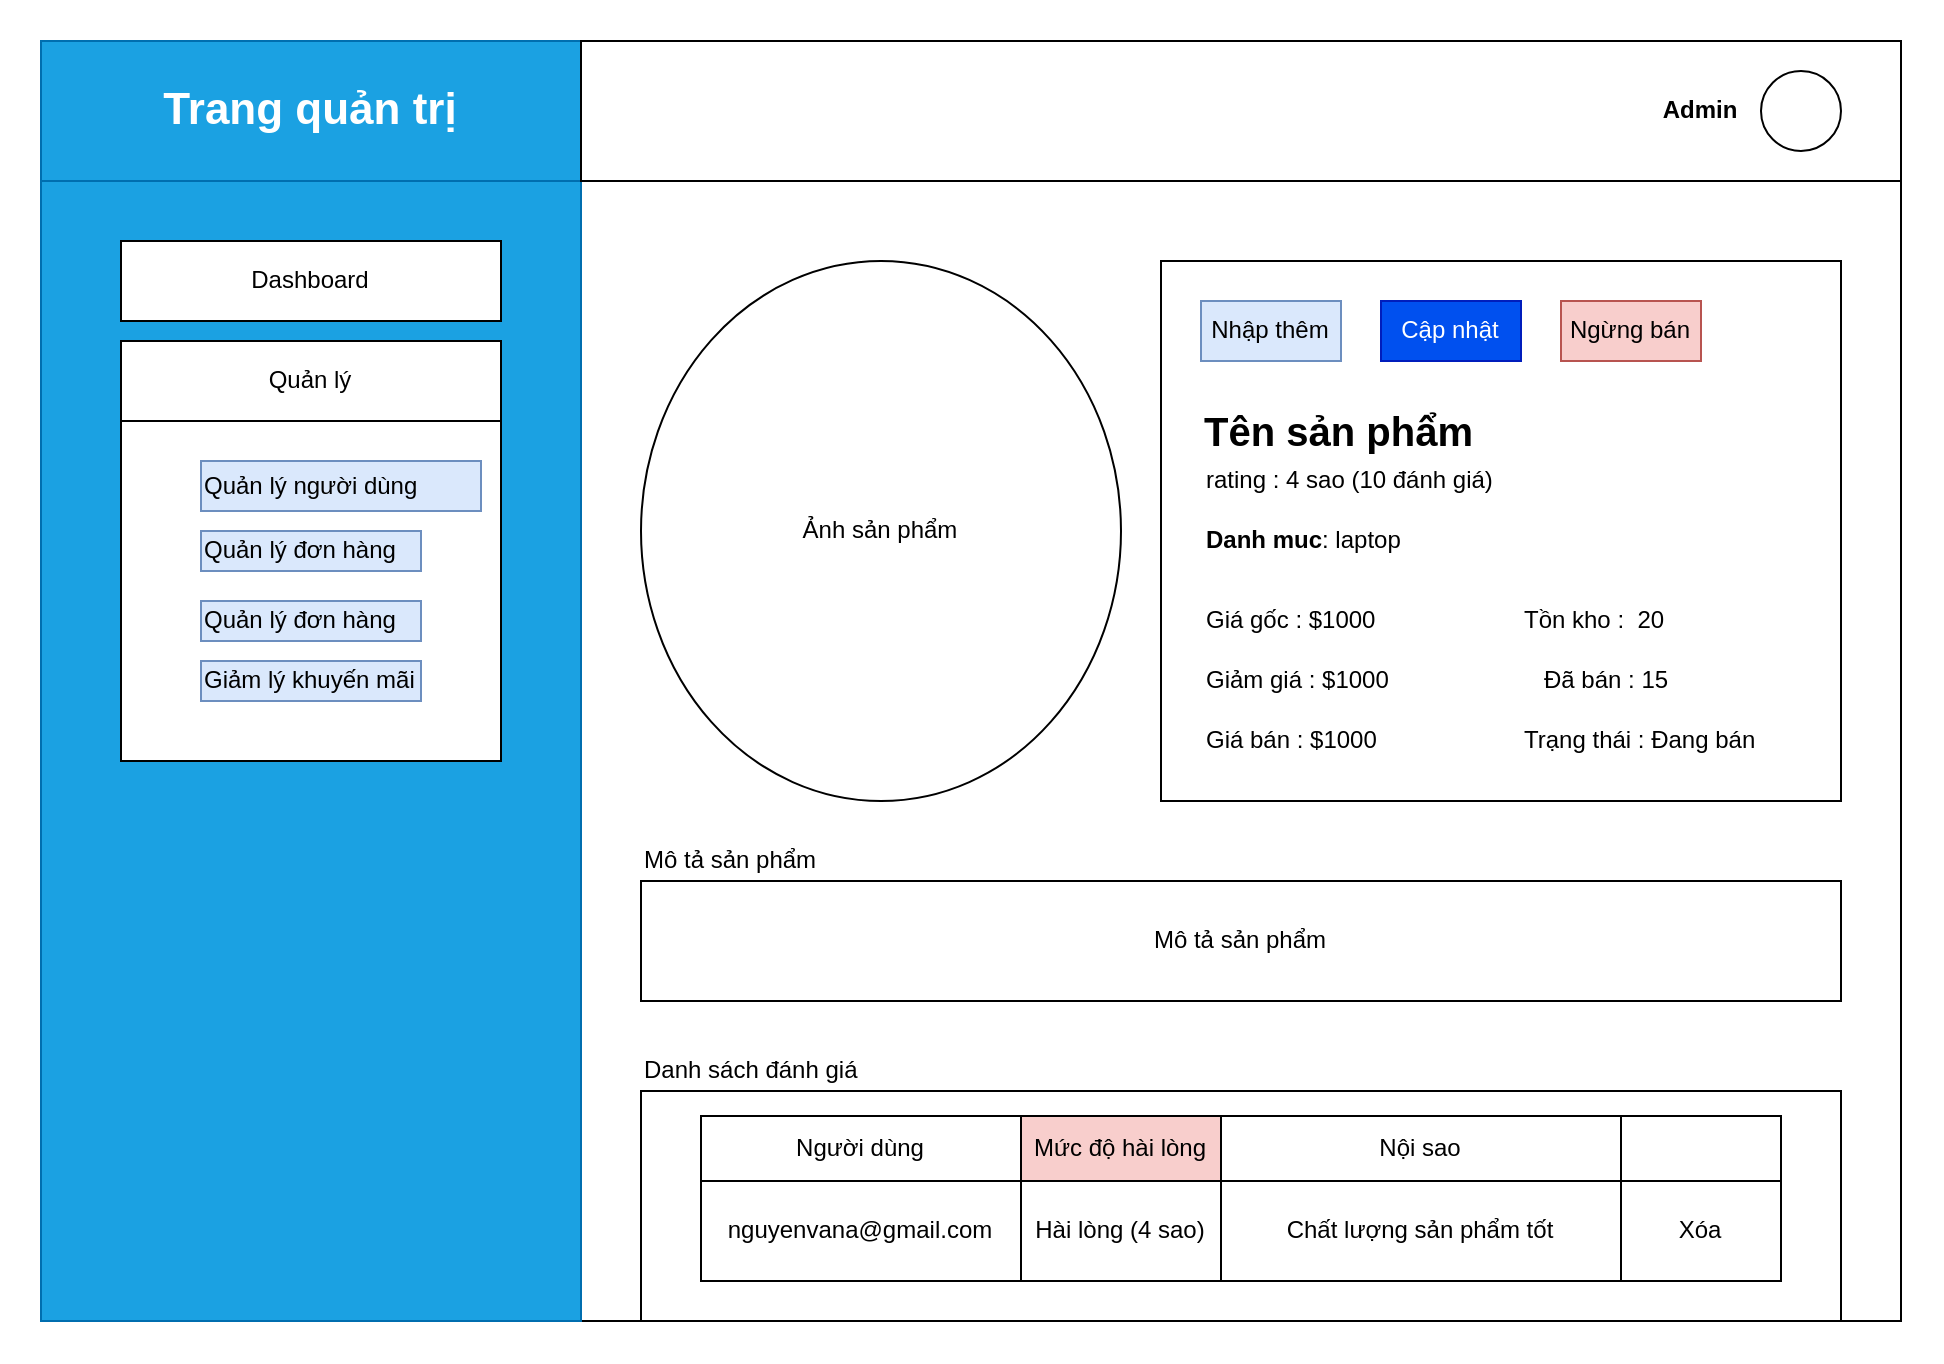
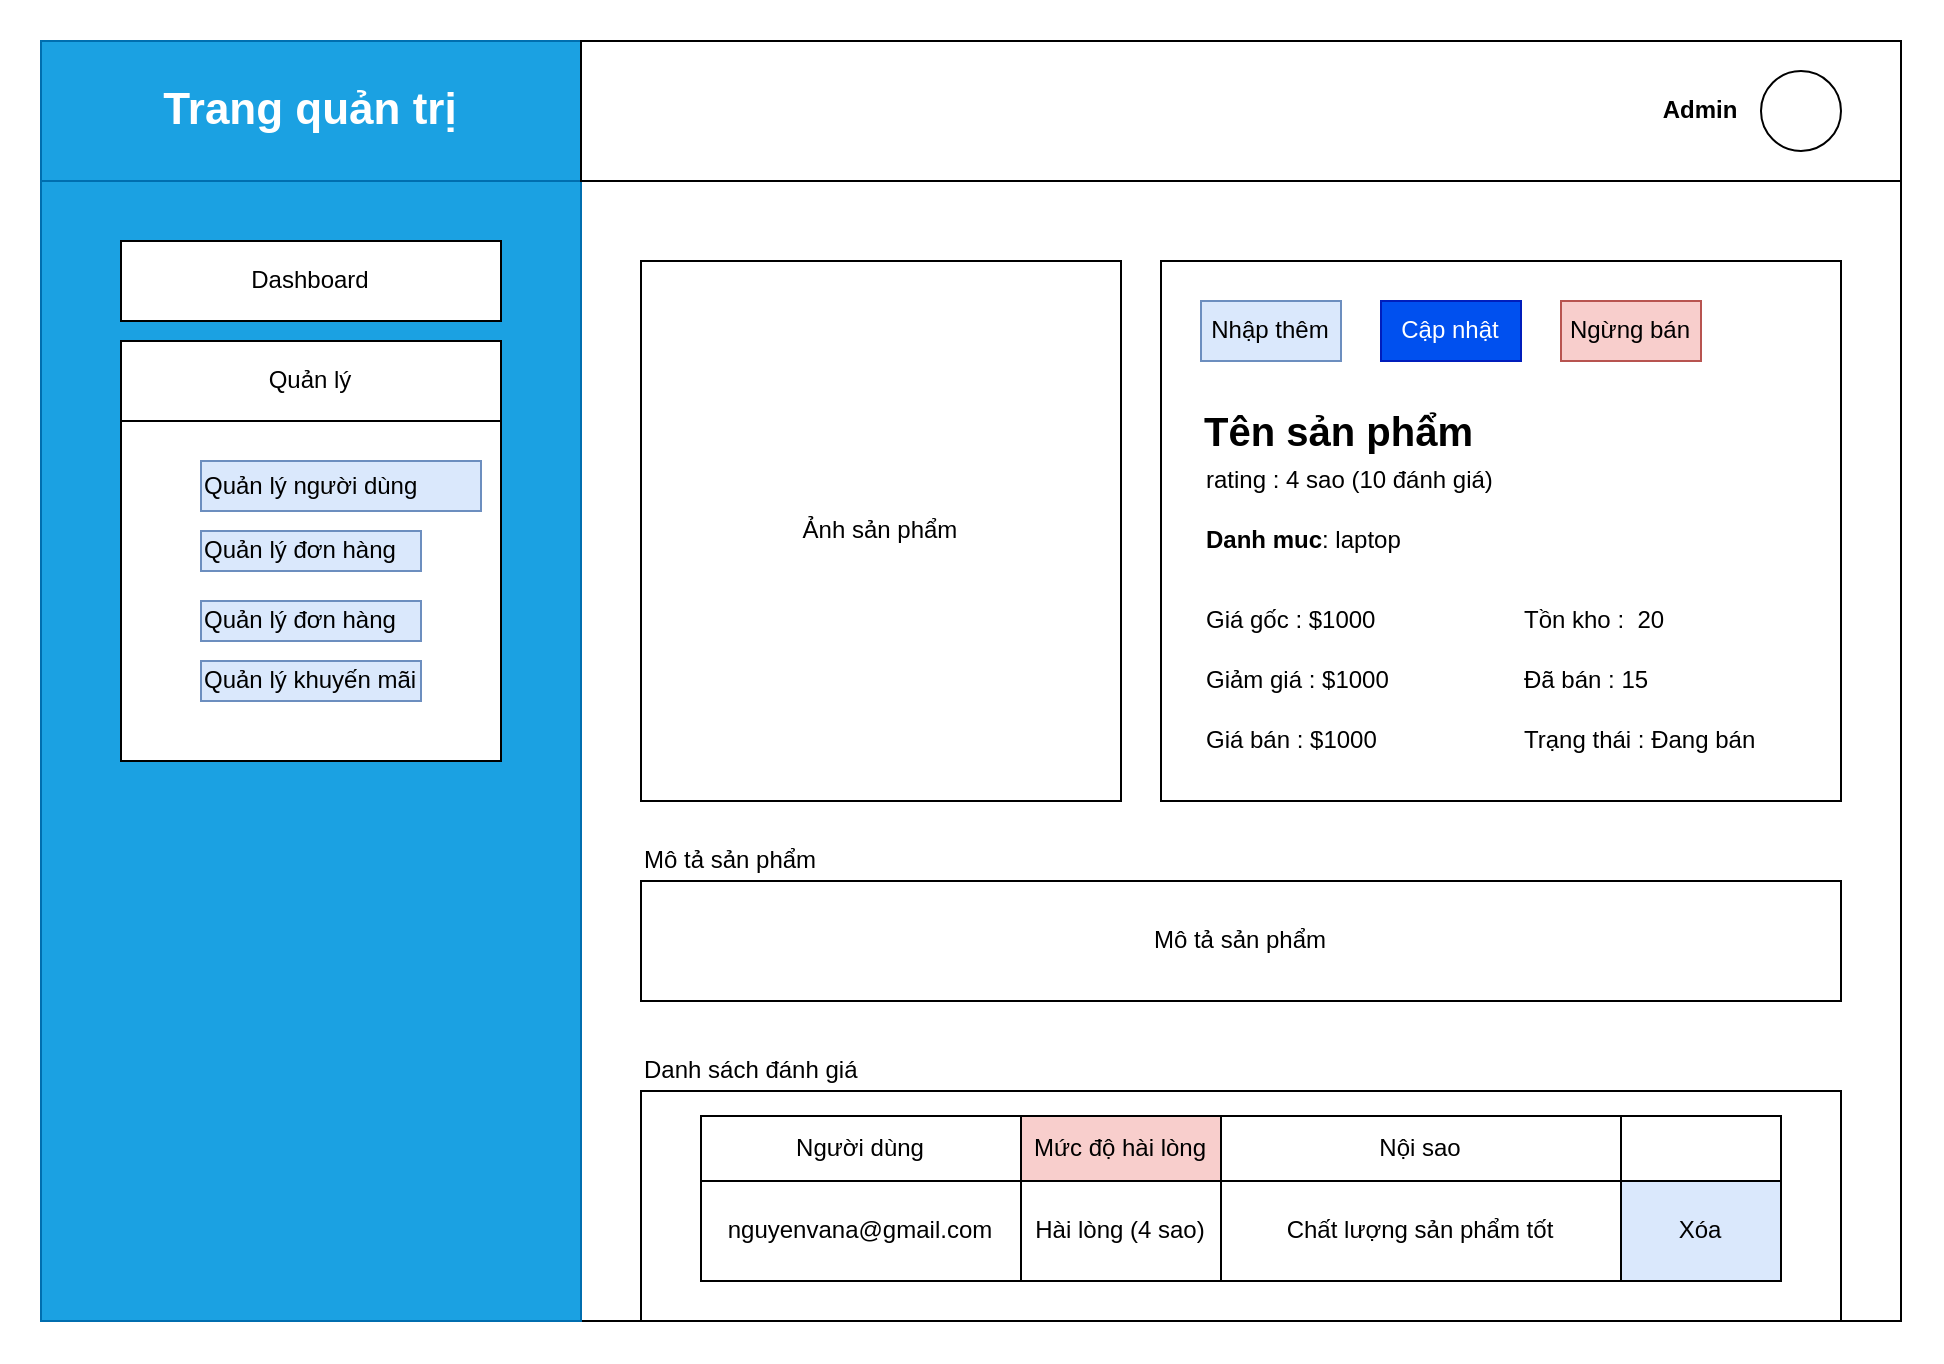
(881, 531) -> (881, 531)
(307, 681) -> (310, 681)
(1670, 681) -> (1650, 681)
(1701, 1231) -> (1701, 1231)
